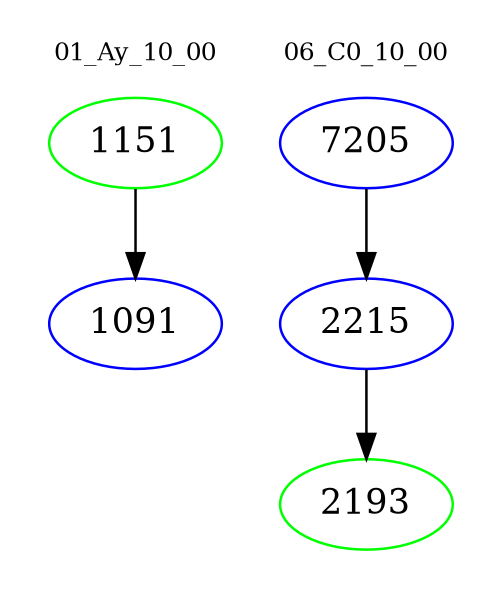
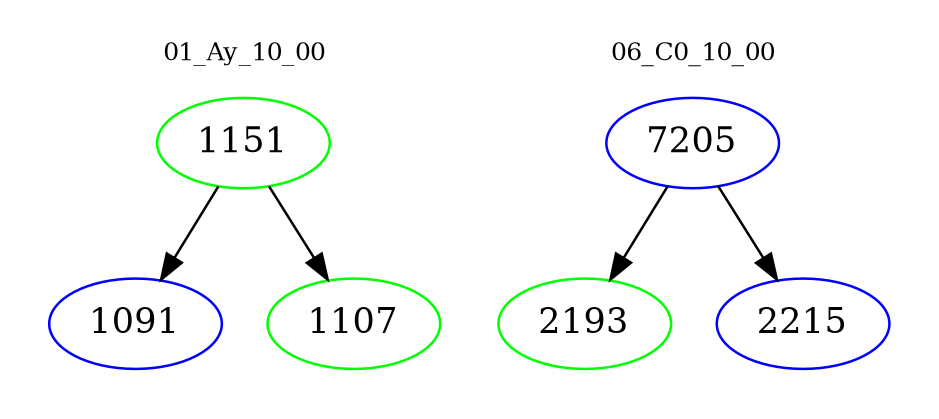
none -> (354, 324)
(366, 402) -> (646, 222)
